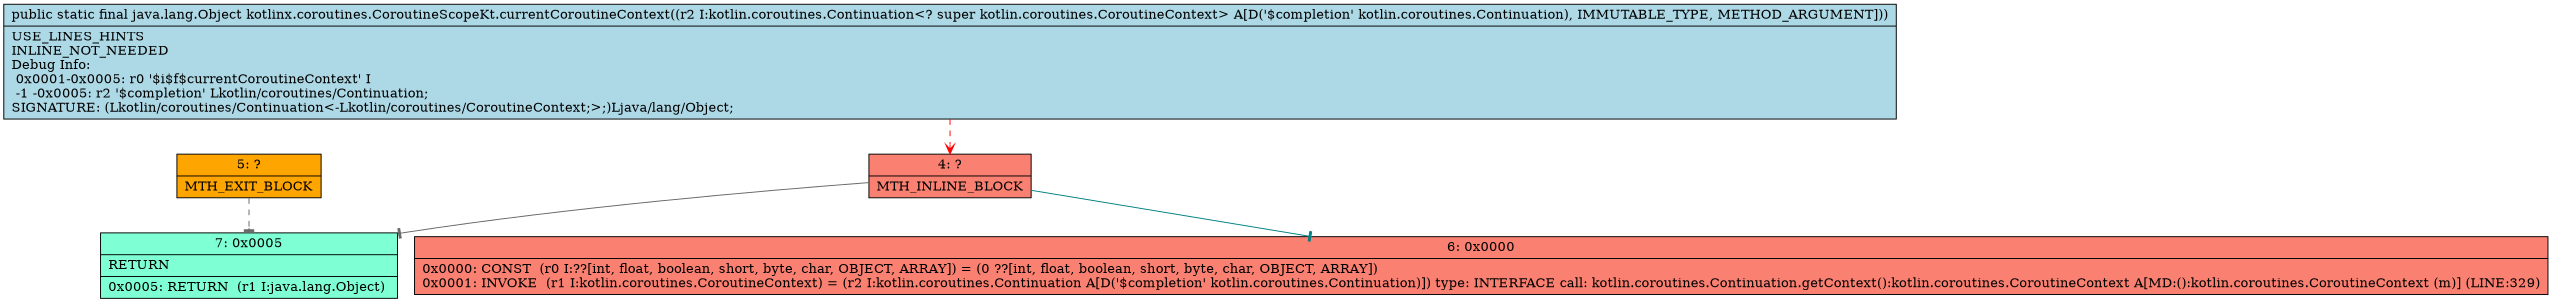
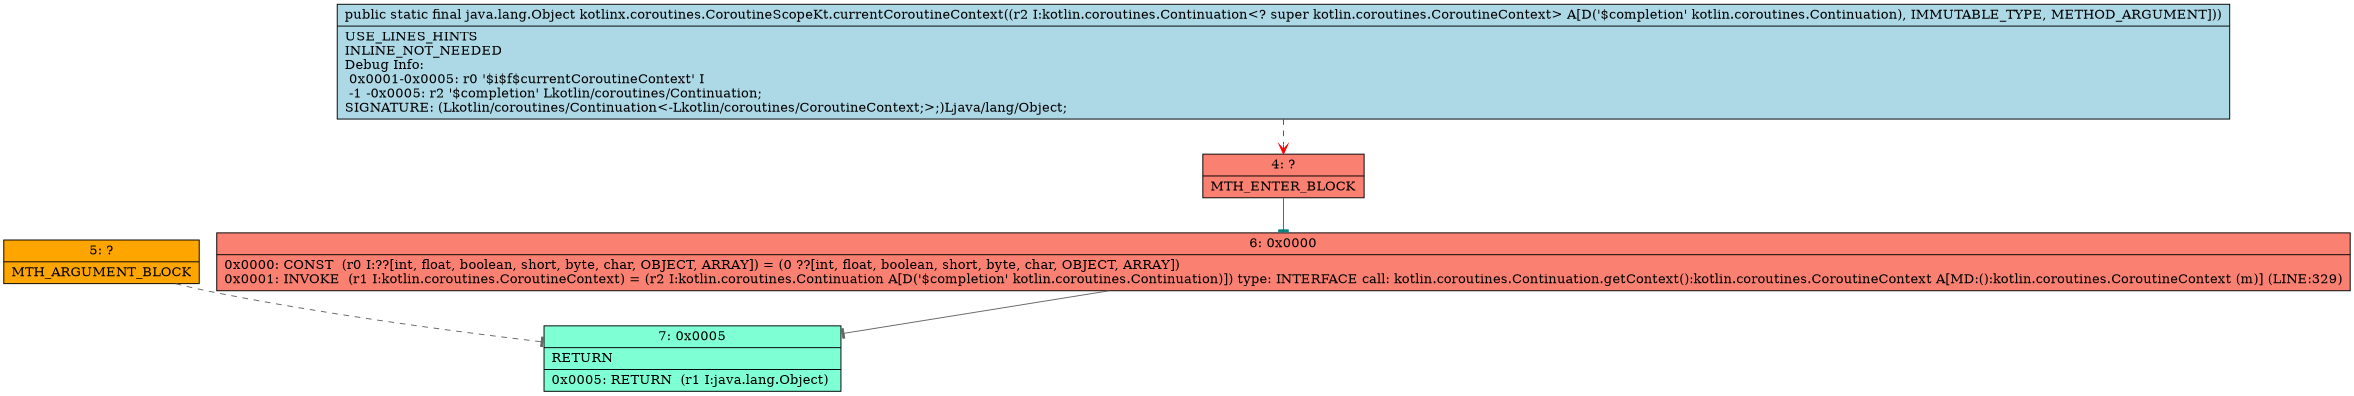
(249, 186) -> (102, 272)
(950, 186) -> (1283, 186)
(635, 204) -> (977, 312)
